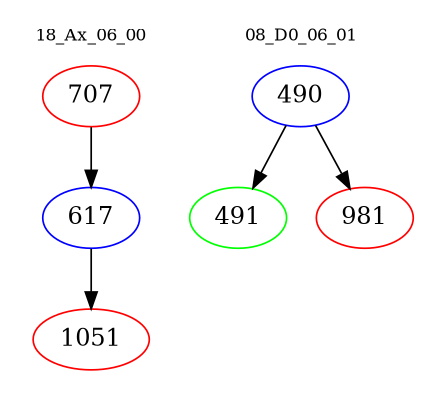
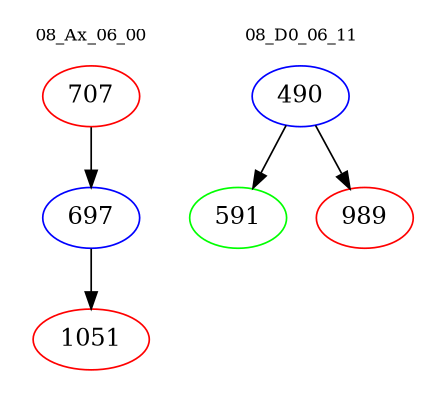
(91, 36) -> (91, 36)
(301, 36) -> (301, 36)
(91, 218) -> (91, 218)
(238, 218) -> (238, 218)
(365, 218) -> (365, 218)
